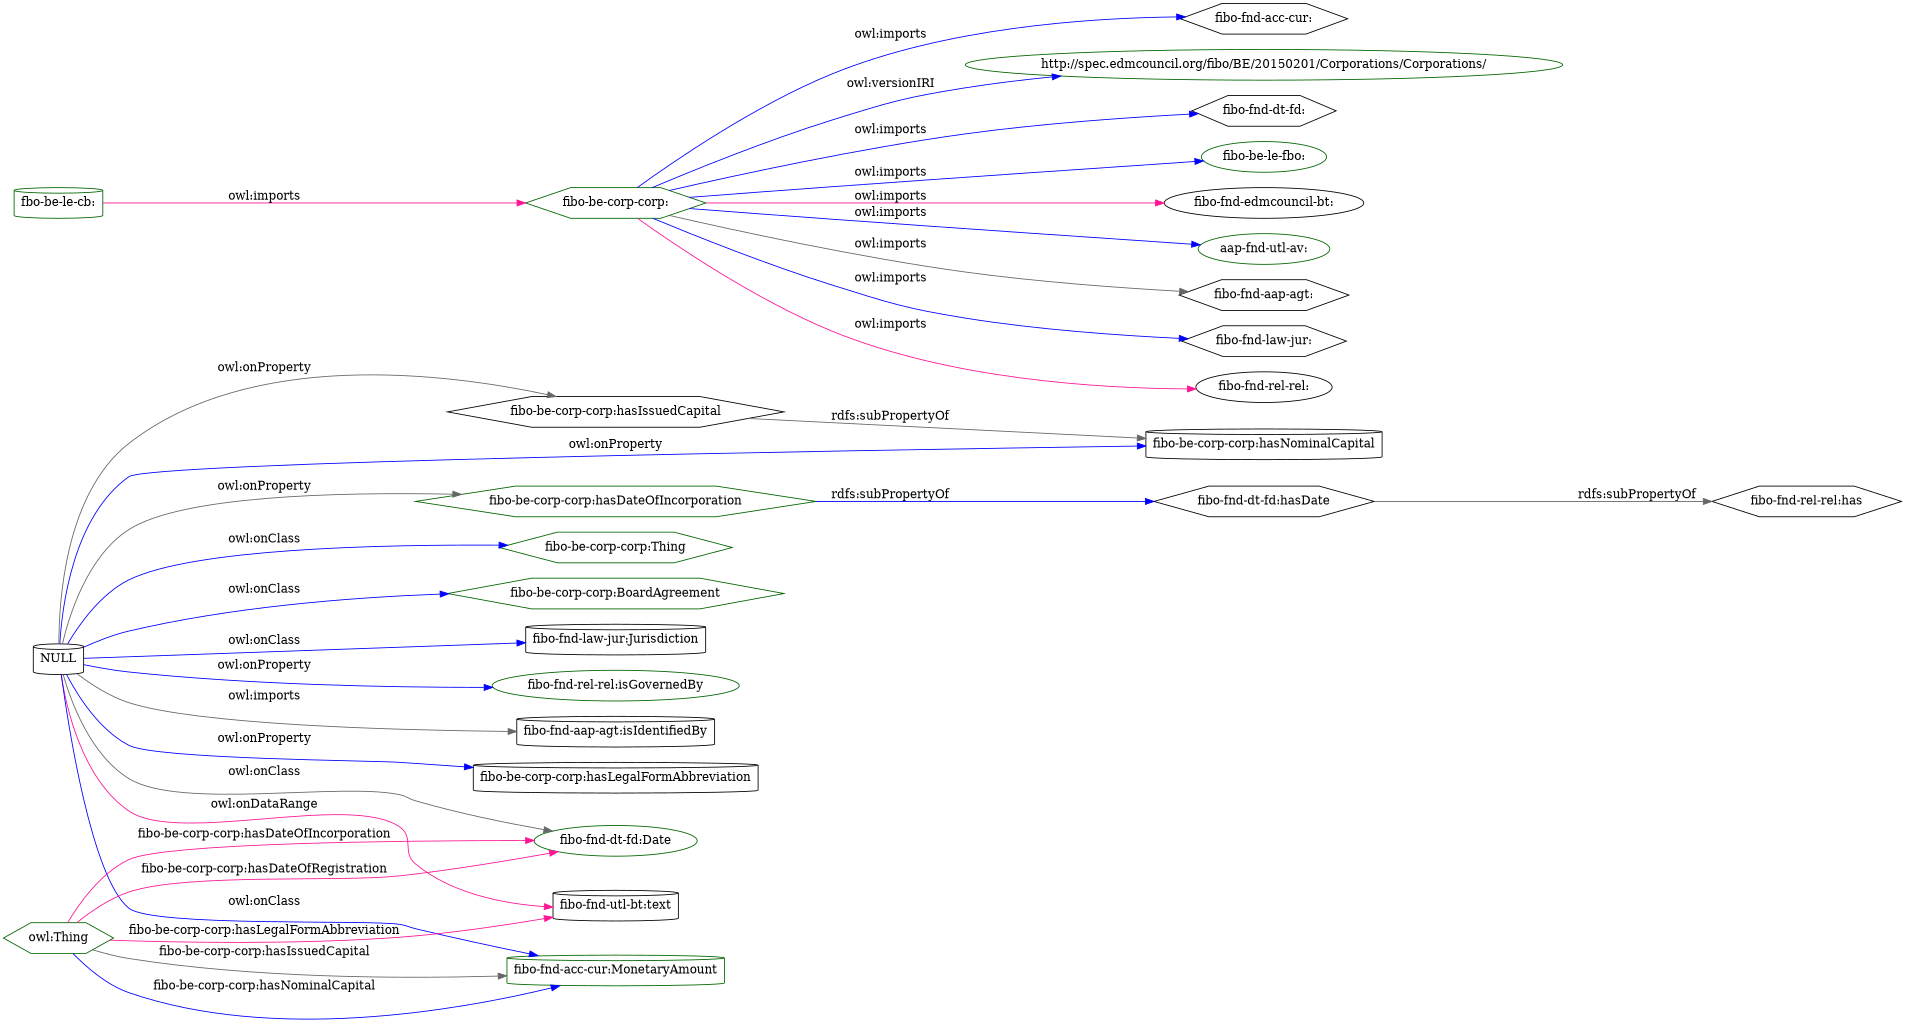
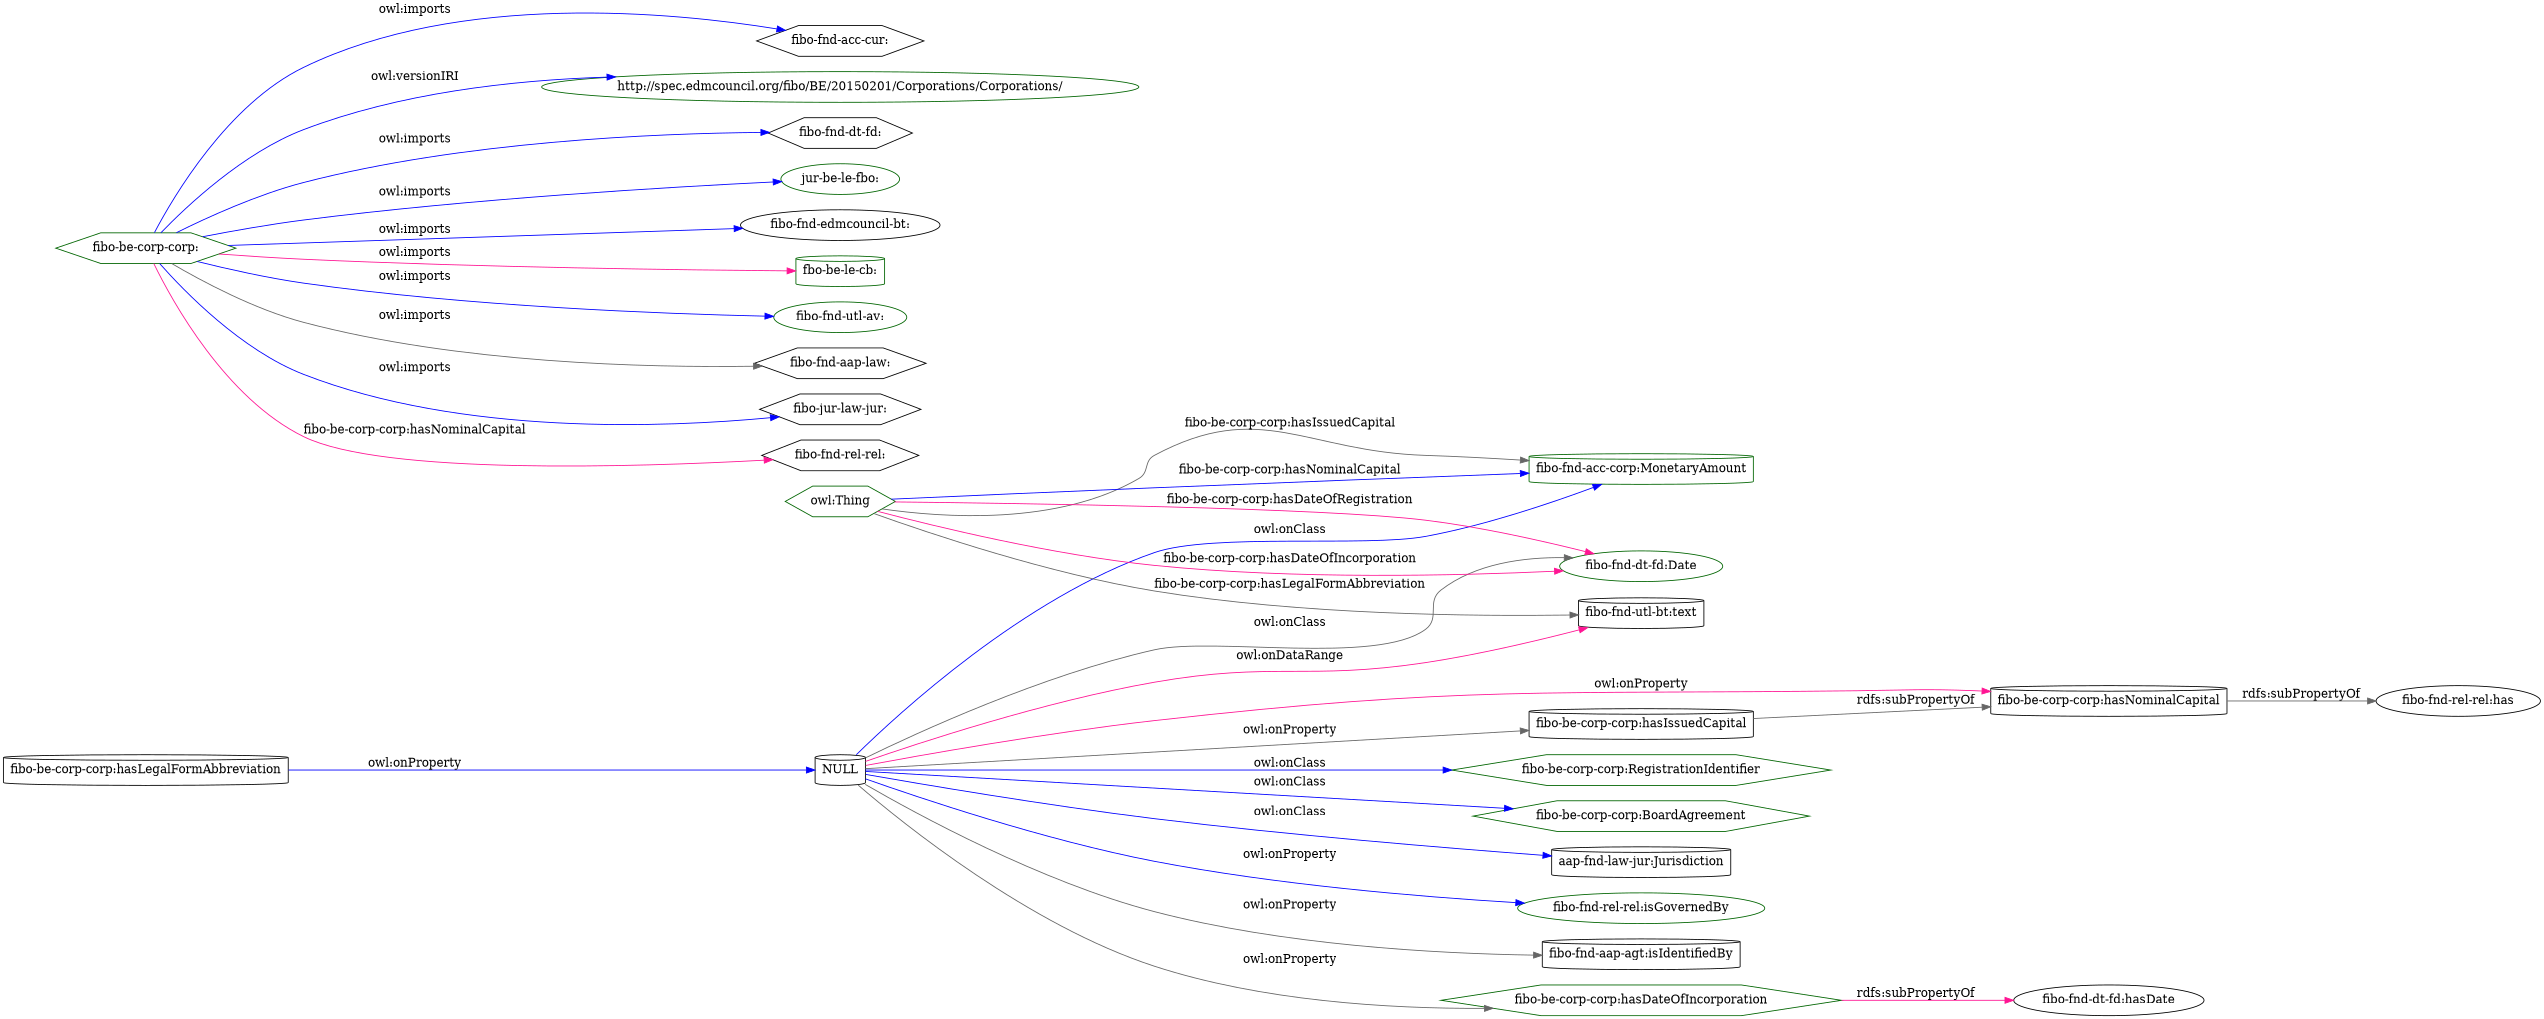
(1264, 157) -> (840, 179)
(310, 203) -> (503, 266)
(931, 203) -> (481, 237)
(1264, 249) -> (840, 317)
(1264, 295) -> (840, 363)
(891, 325) -> (415, 430)
(1264, 341) -> (840, 409)
(1264, 387) -> (840, 455)
(616, 412) -> (1641, 724)
(540, 457) -> (1422, 697)
(981, 501) -> (1923, 1000)
(1264, 501) -> (2109, 1000)
(1539, 501) -> (2297, 701)
(1807, 501) -> (2458, 701)
(616, 548) -> (1641, 770)
(616, 640) -> (1641, 862)
(264, 696) -> (1290, 905)
(249, 758) -> (547, 770)
(328, 941) -> (1216, 600)
(616, 970) -> (1641, 469)
